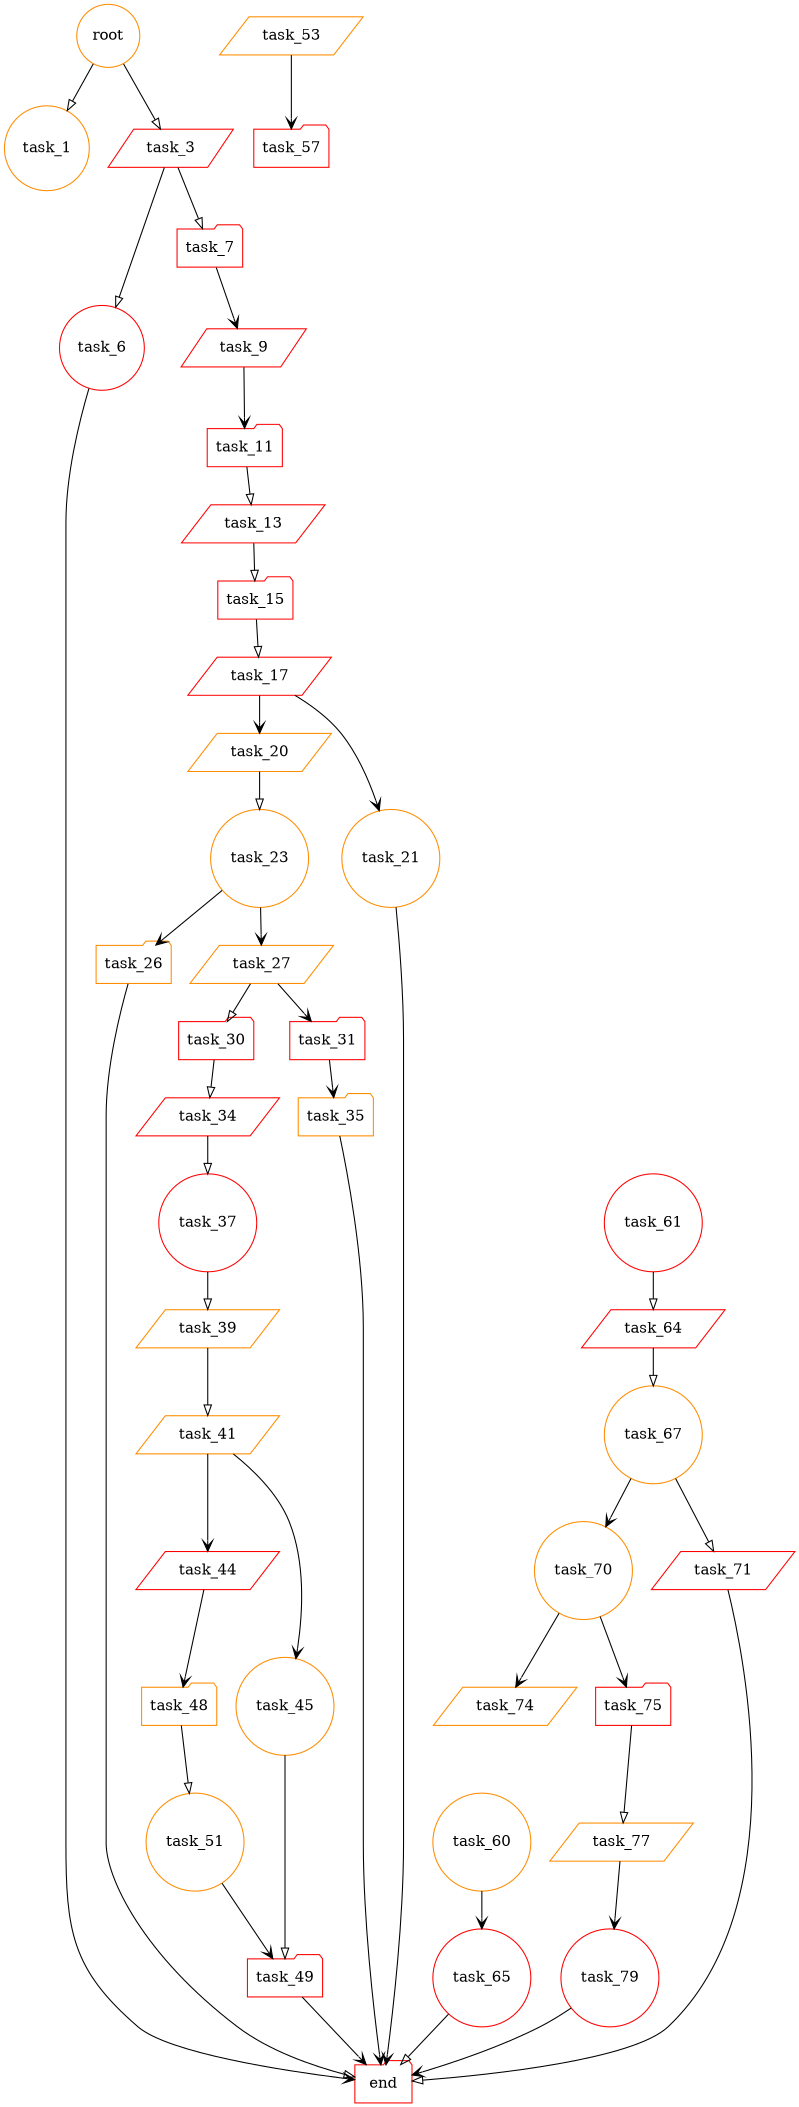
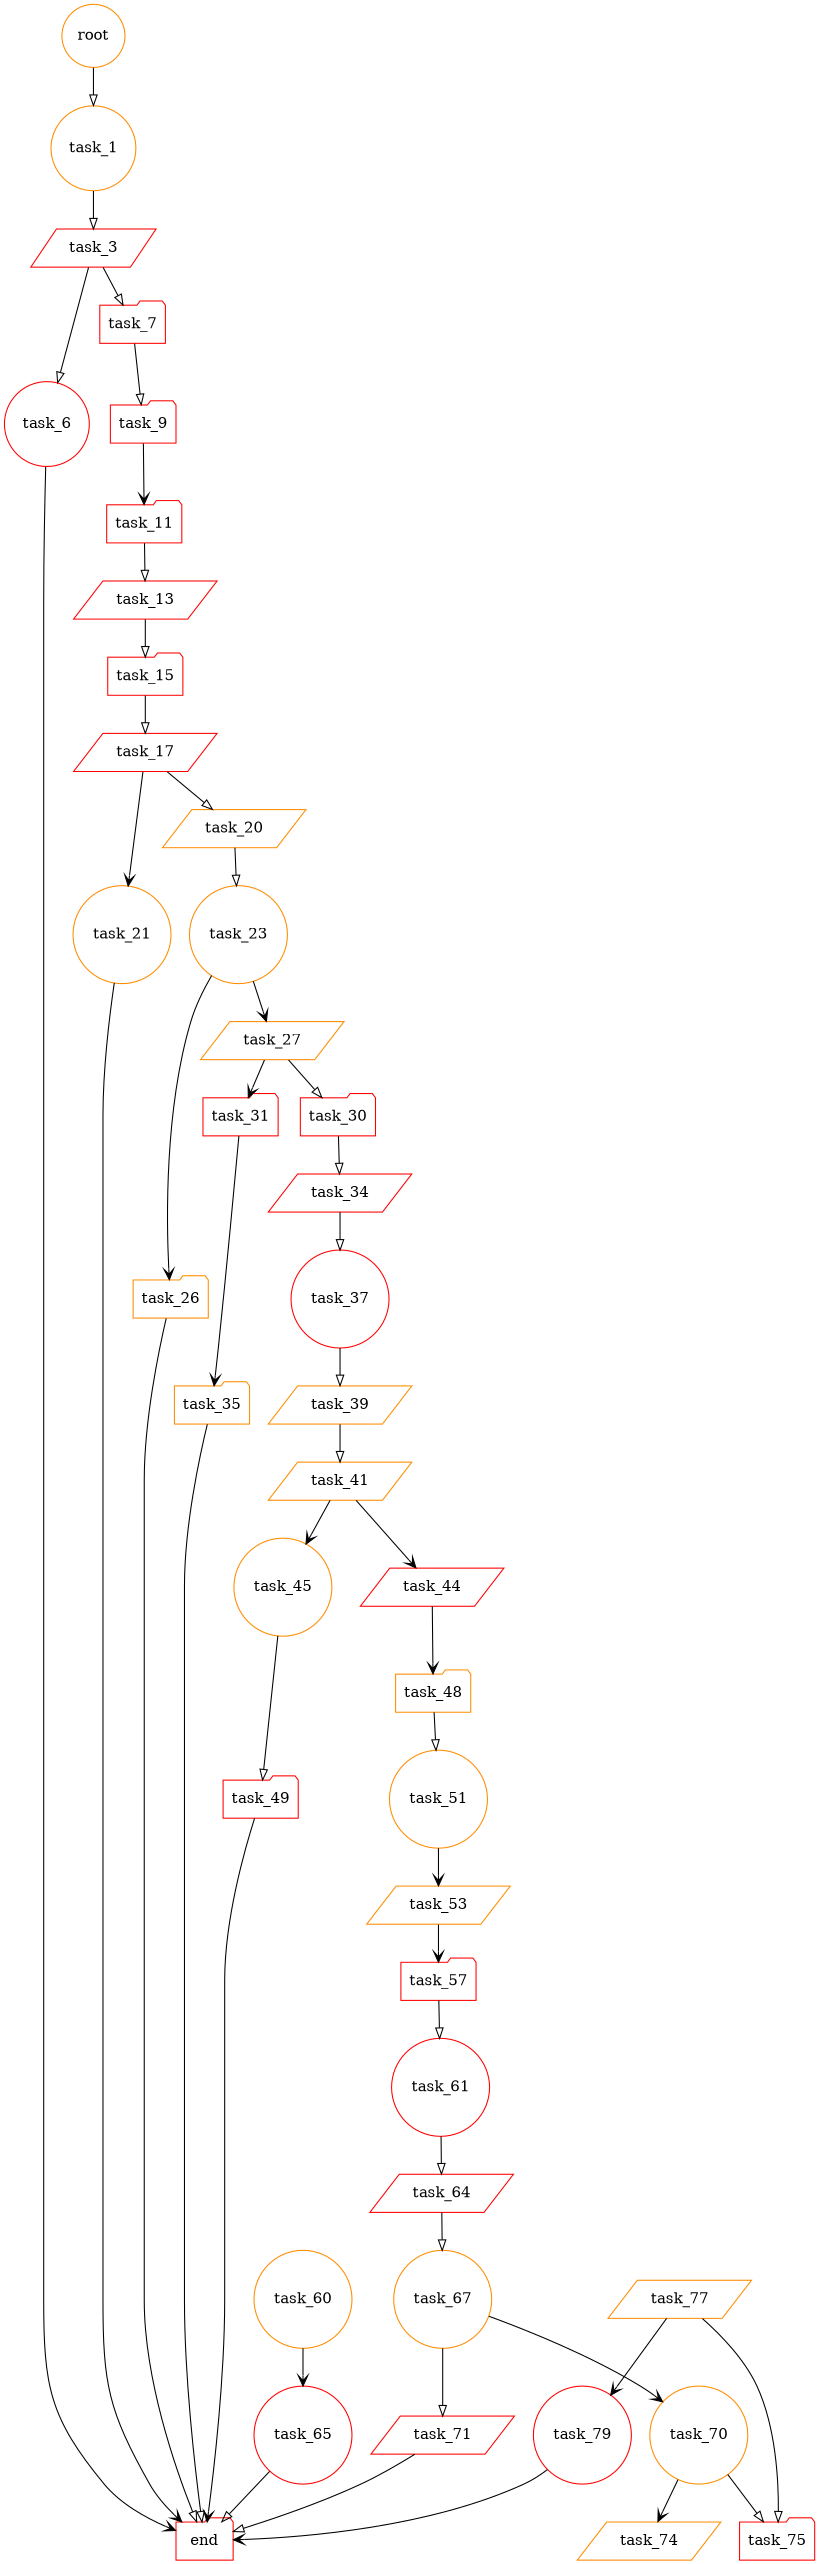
(139, 92) -> (93, 205)
(225, 293) -> (137, 369)
(244, 348) -> (143, 424)
(260, 709) -> (186, 787)
(363, 1595) -> (184, 1967)
(611, 1647) -> (742, 2494)
(628, 1769) -> (764, 2405)
(244, 1917) -> (438, 1862)
none -> (439, 2014)
